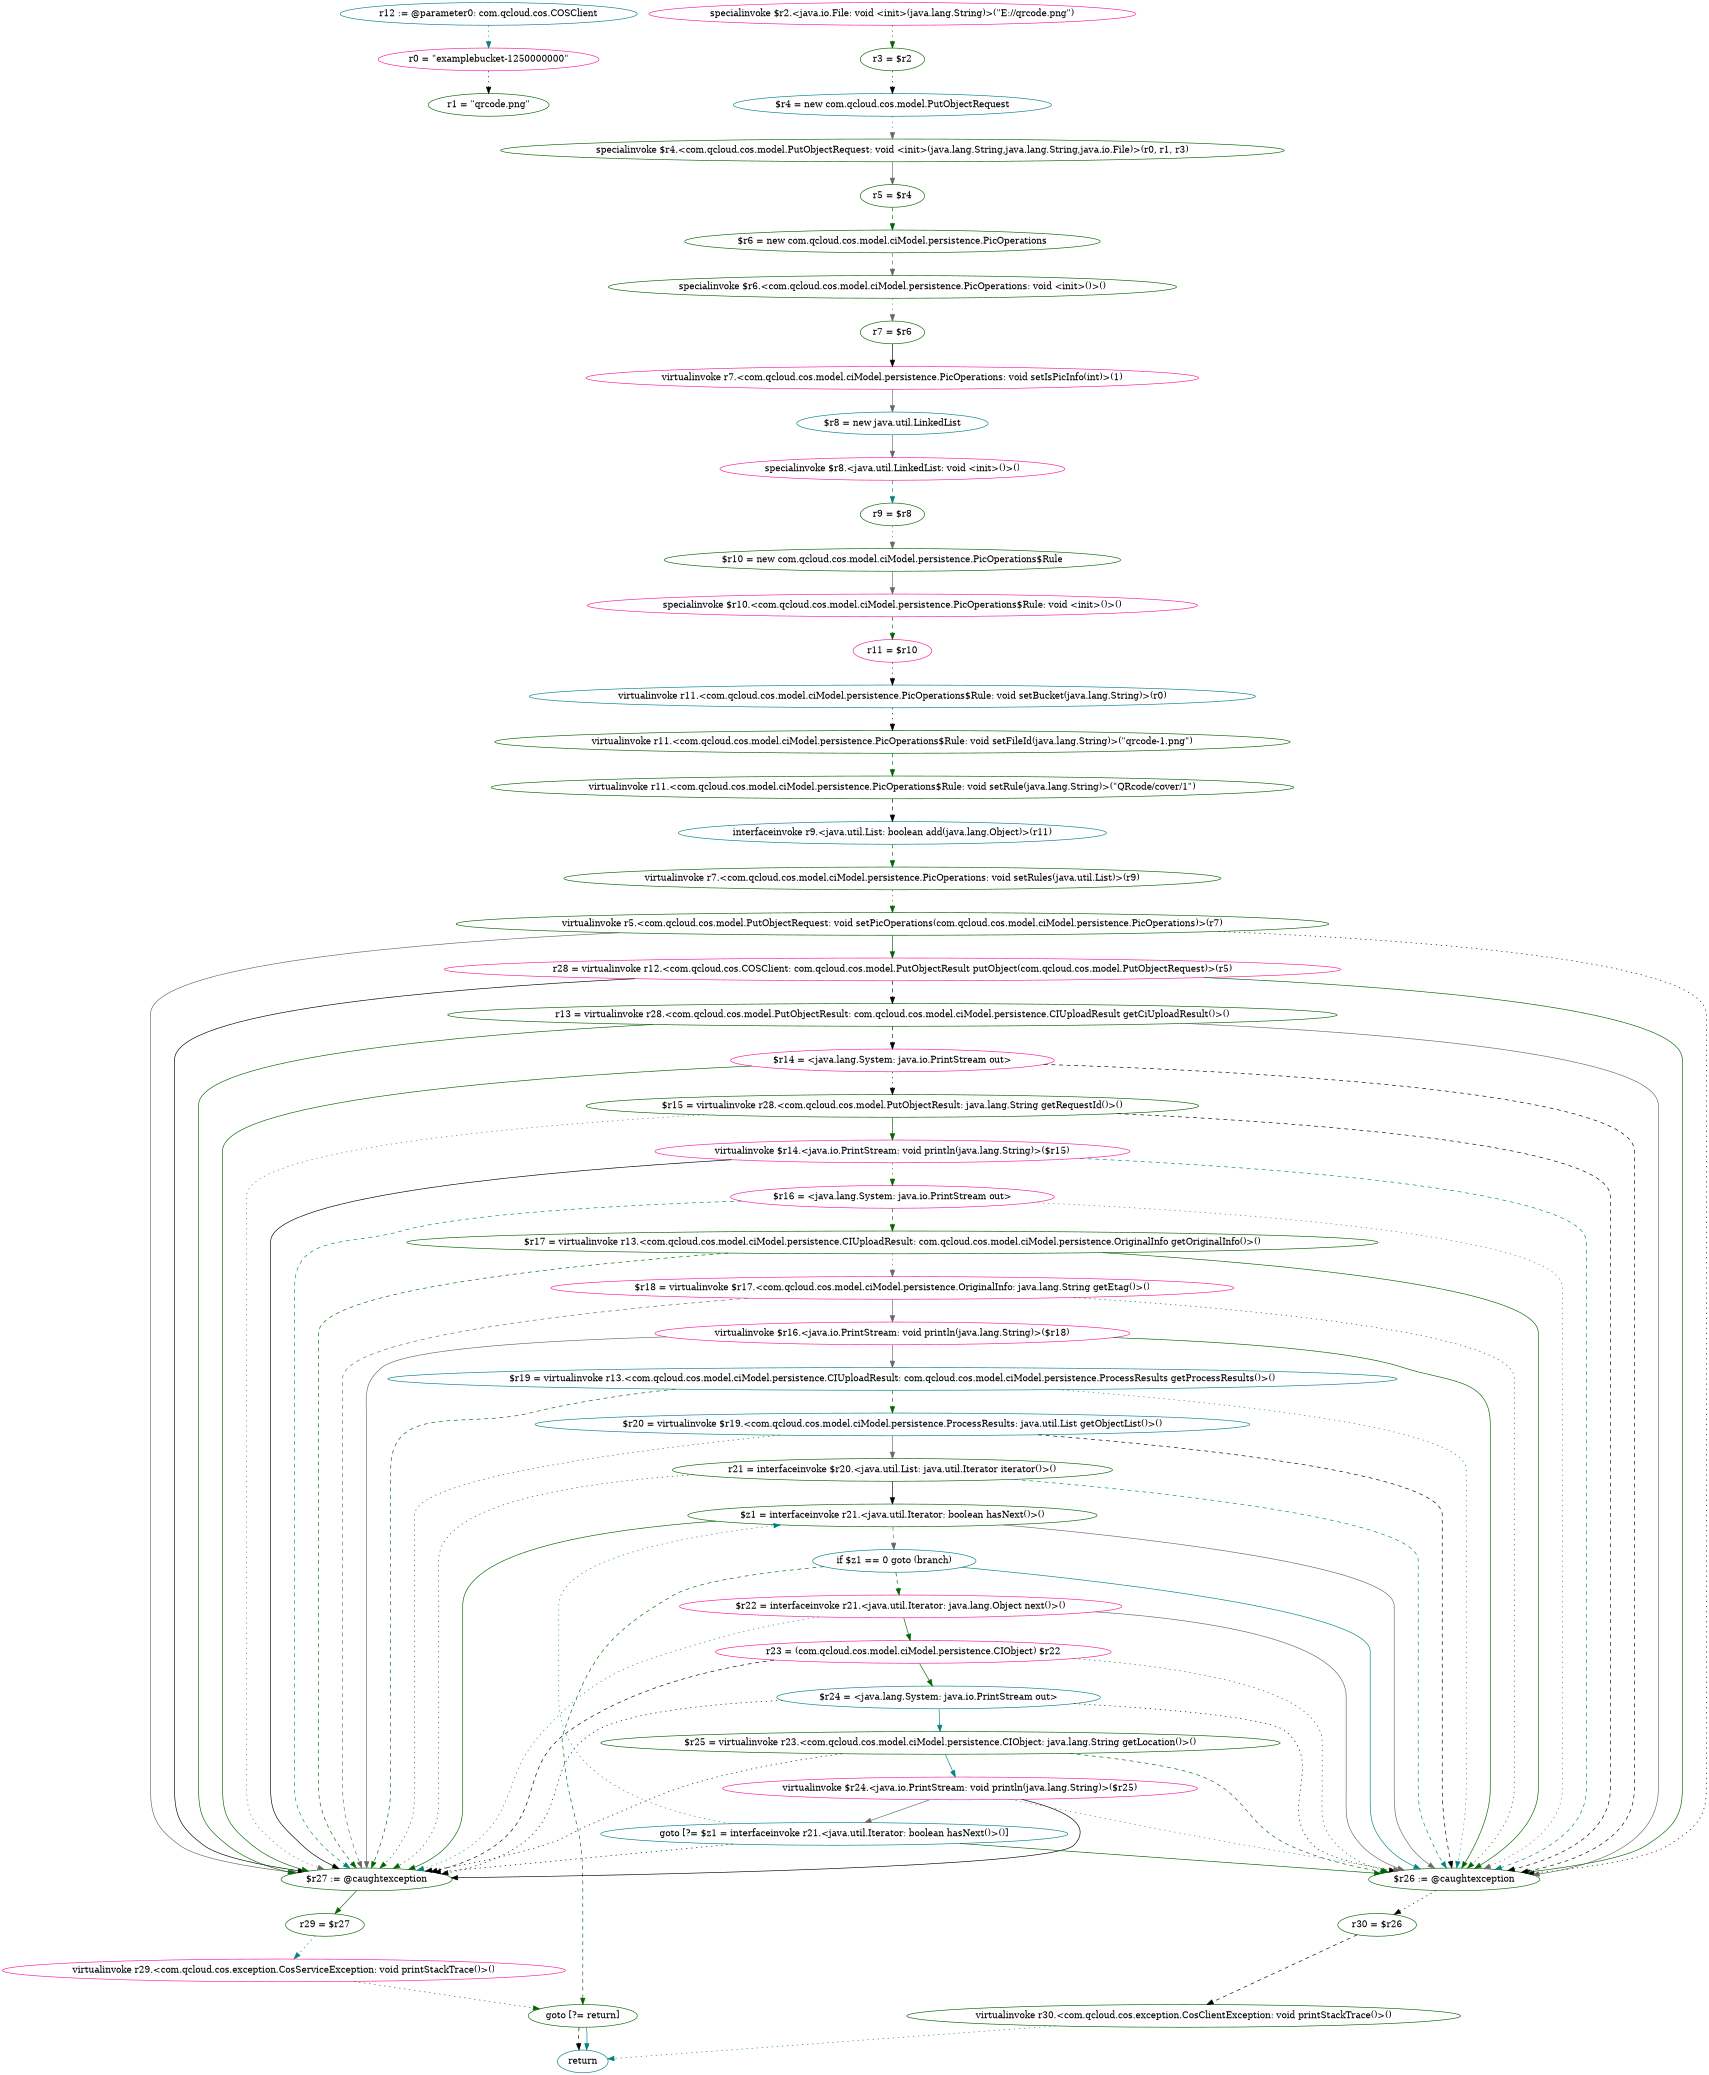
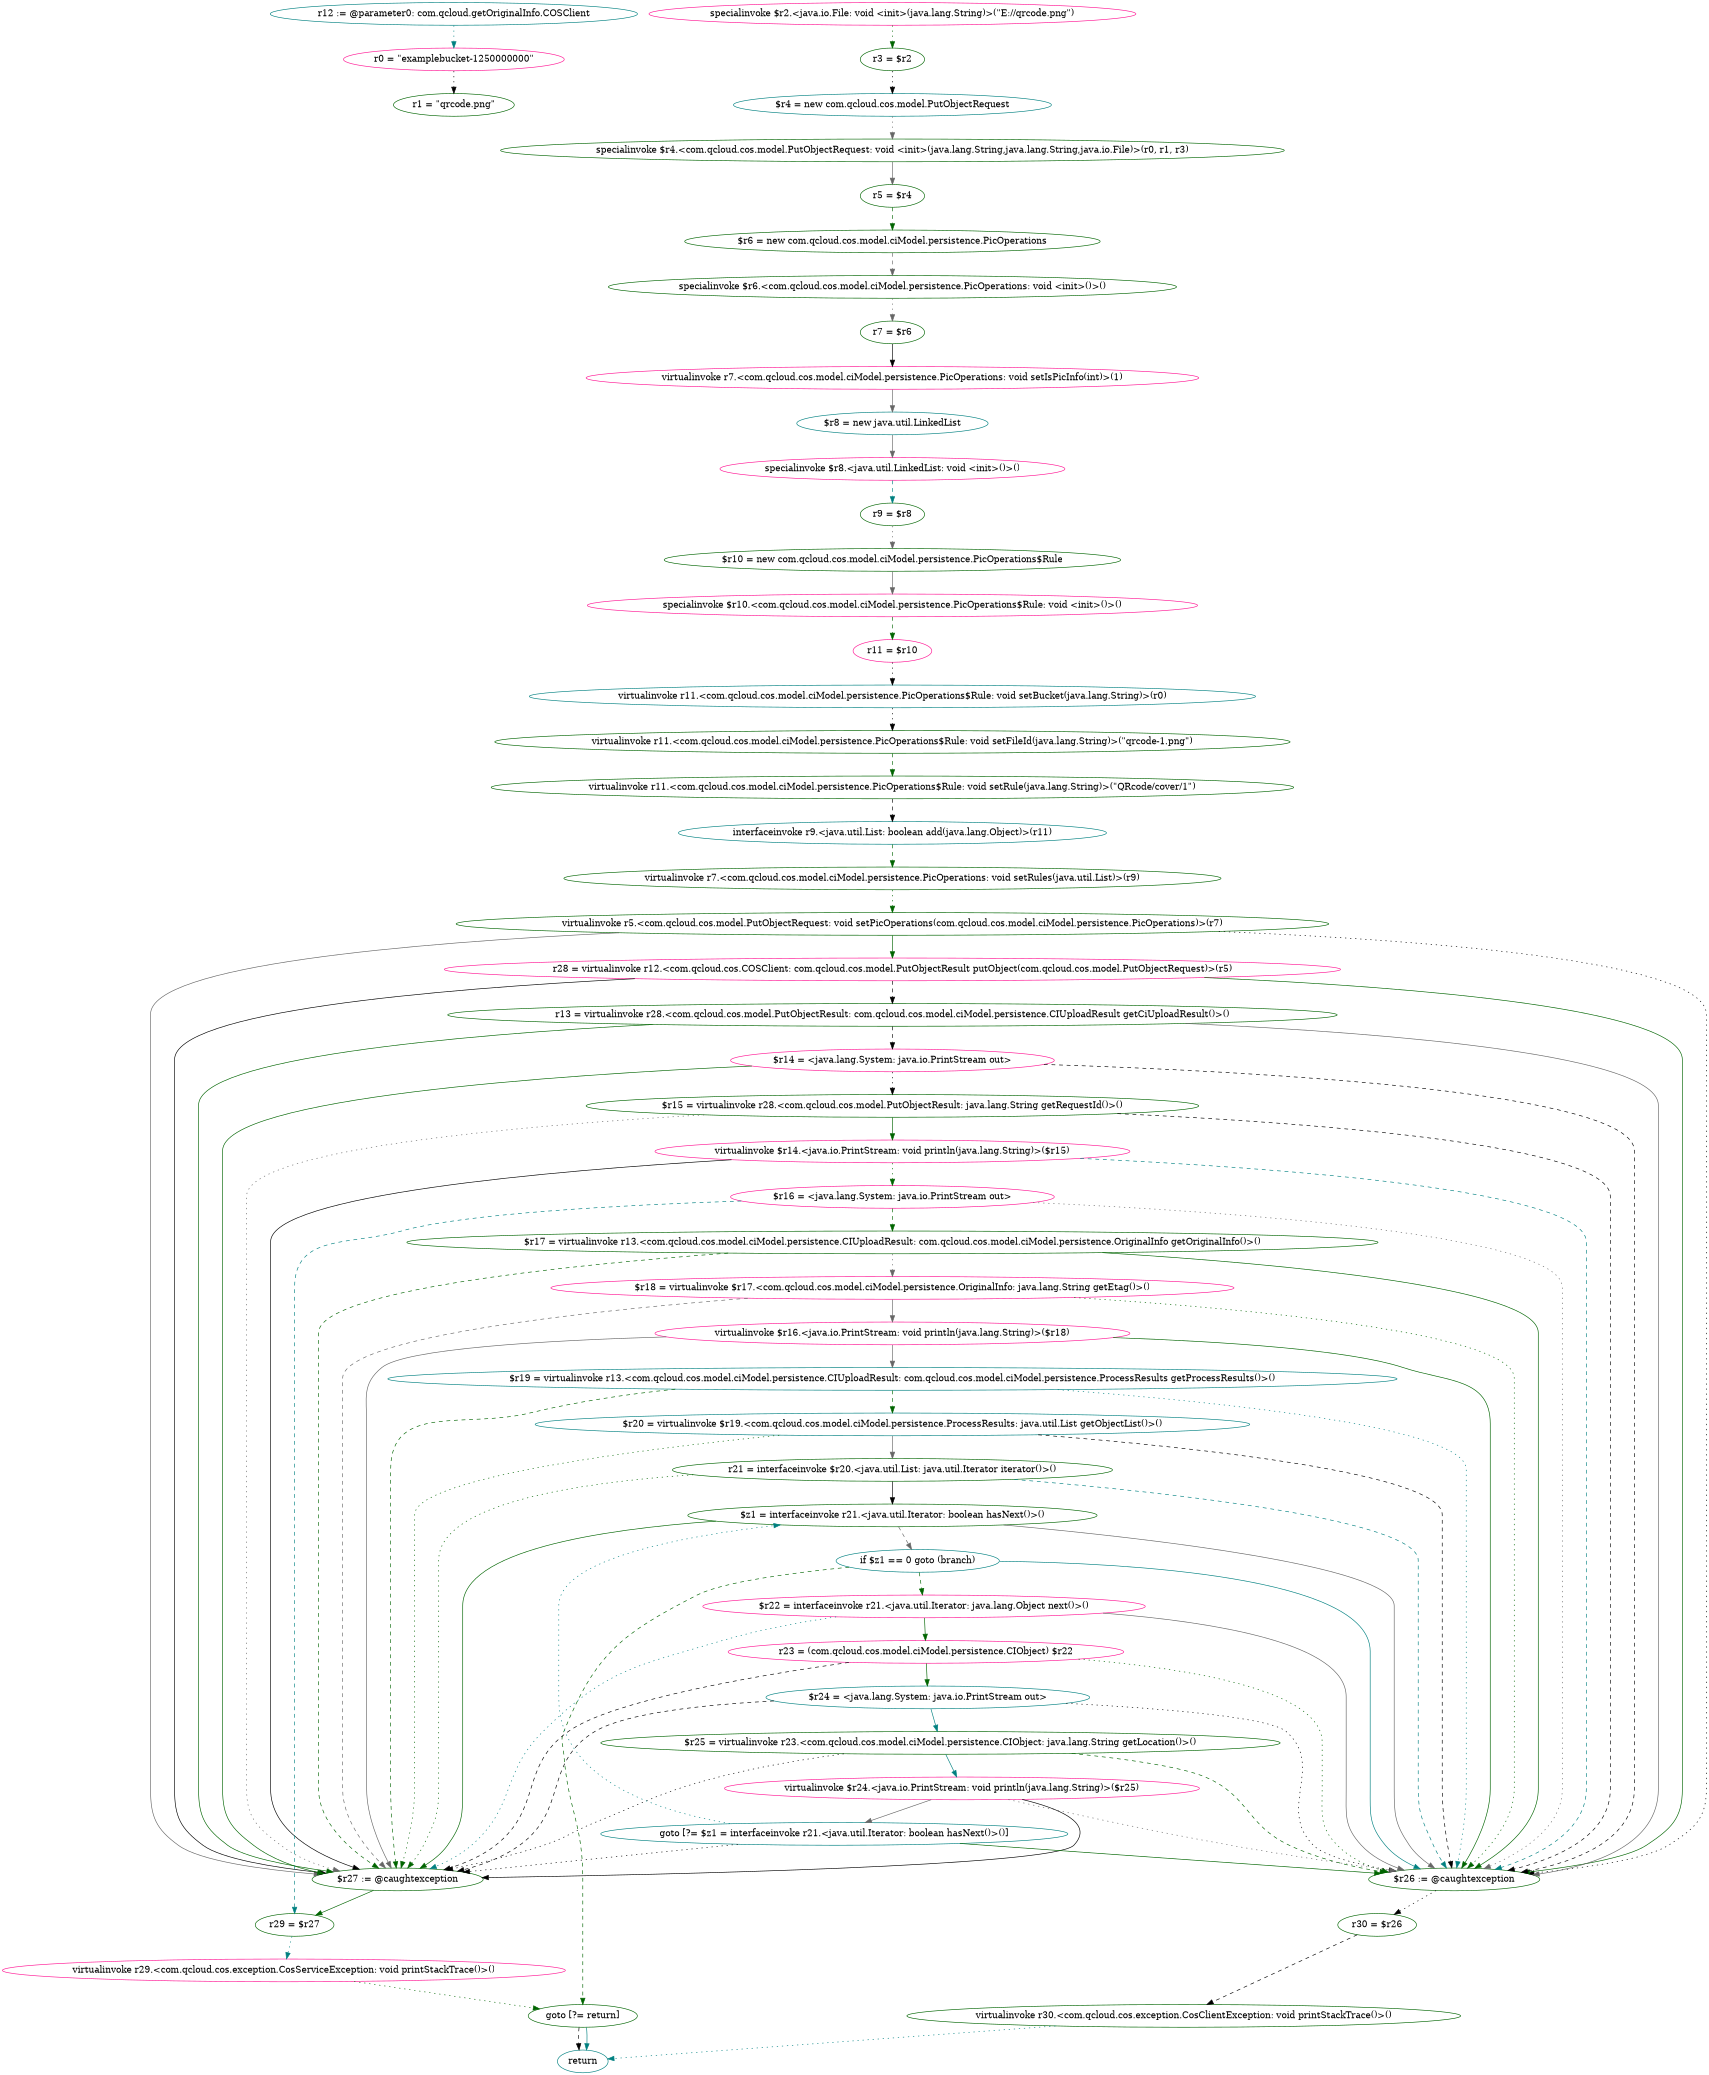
(489, 14) -> (454, 14)
(295, 1347) -> (295, 1359)
(585, 1739) -> (588, 1737)
